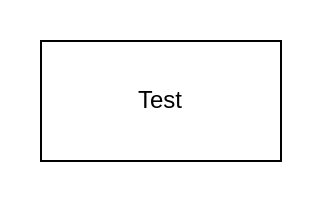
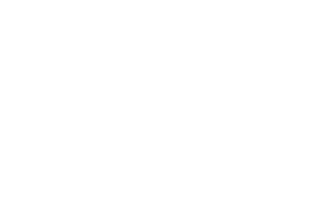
(161, 101) -> none
